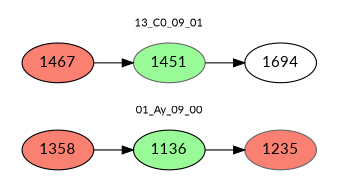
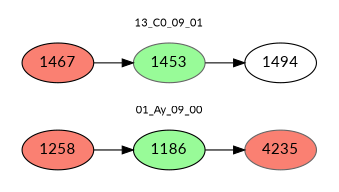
(169, 63) -> (169, 63)
(281, 63) -> (281, 63)
(58, 150) -> (58, 150)
(169, 150) -> (169, 150)
(281, 150) -> (281, 150)
